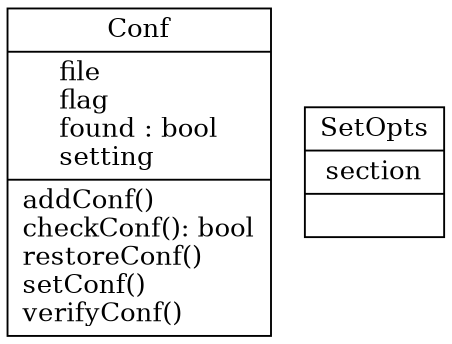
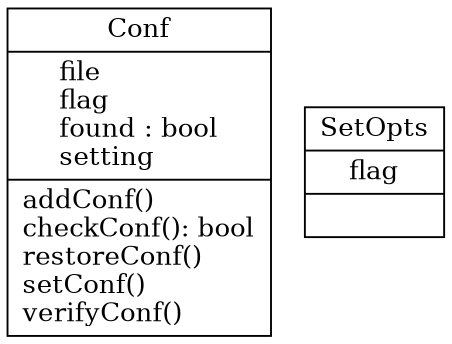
(375, 171) -> (375, 171)
